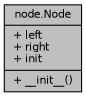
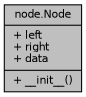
(28, 59) -> (31, 59)
